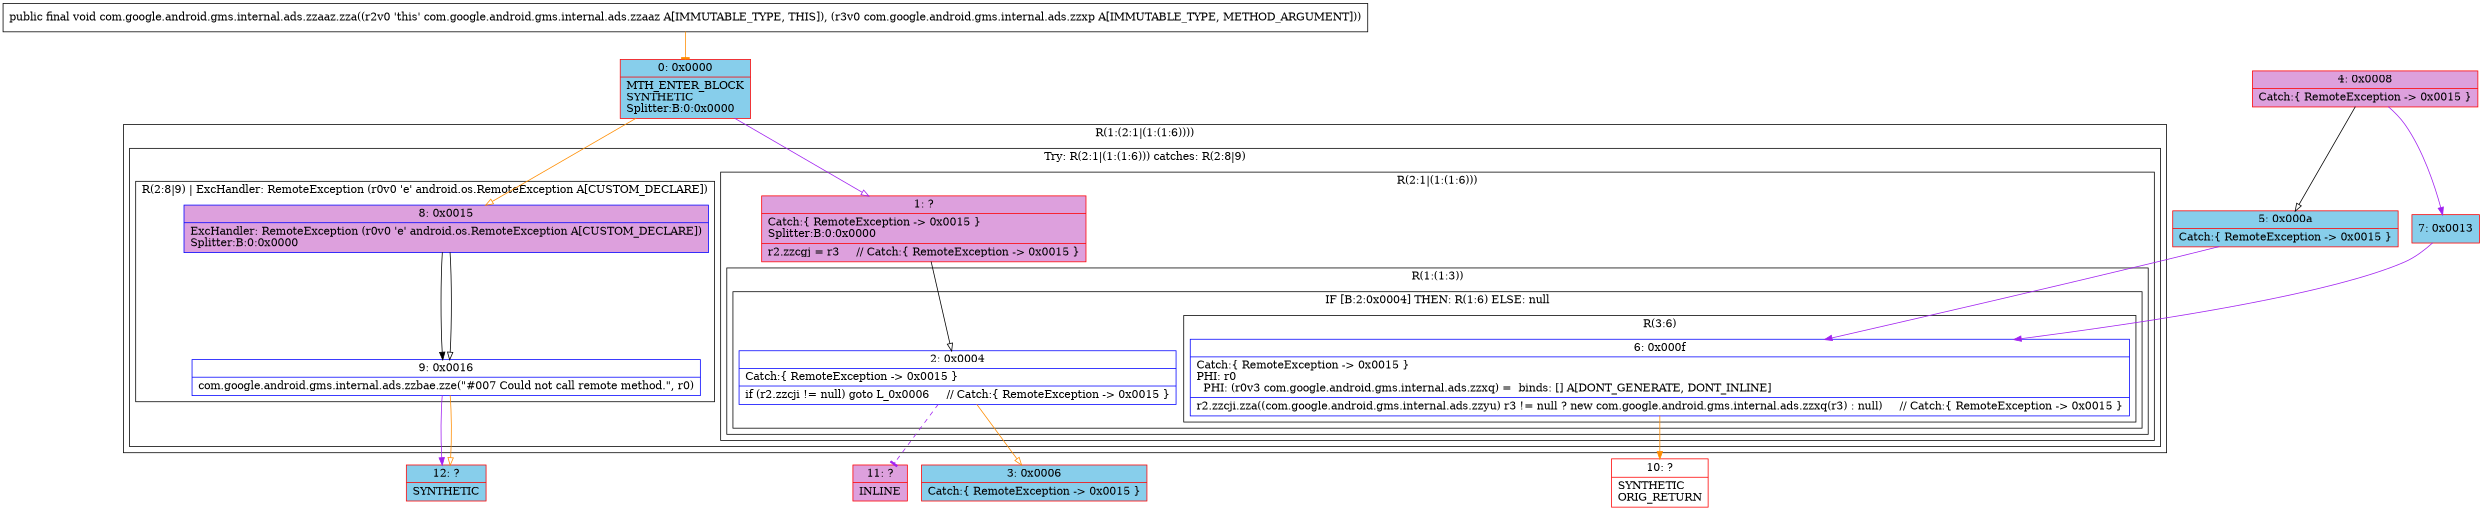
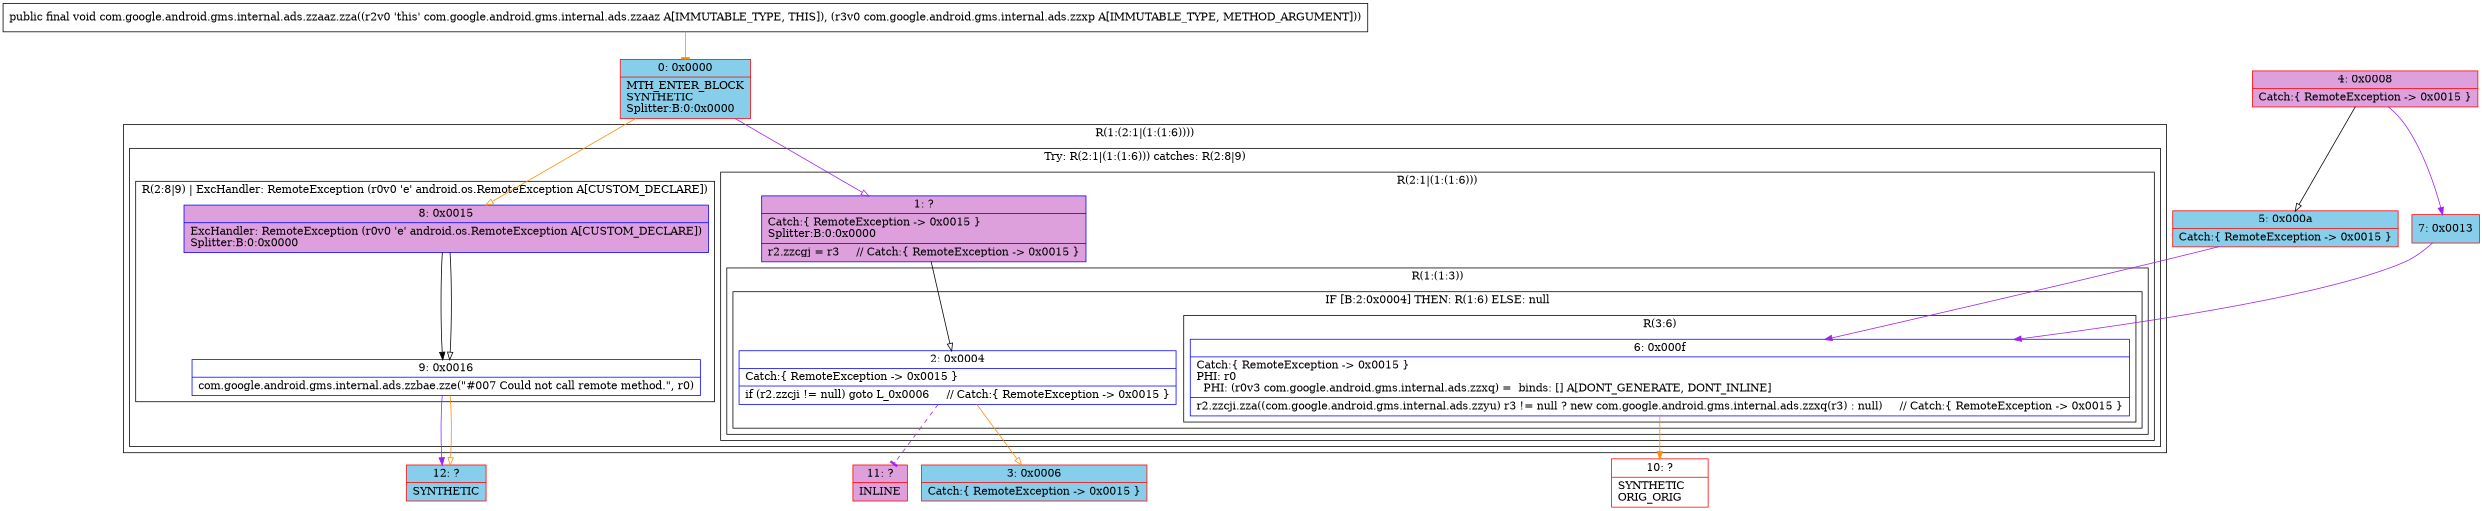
(924, 229) -> (924, 229)
(1660, 498) -> (1650, 498)
